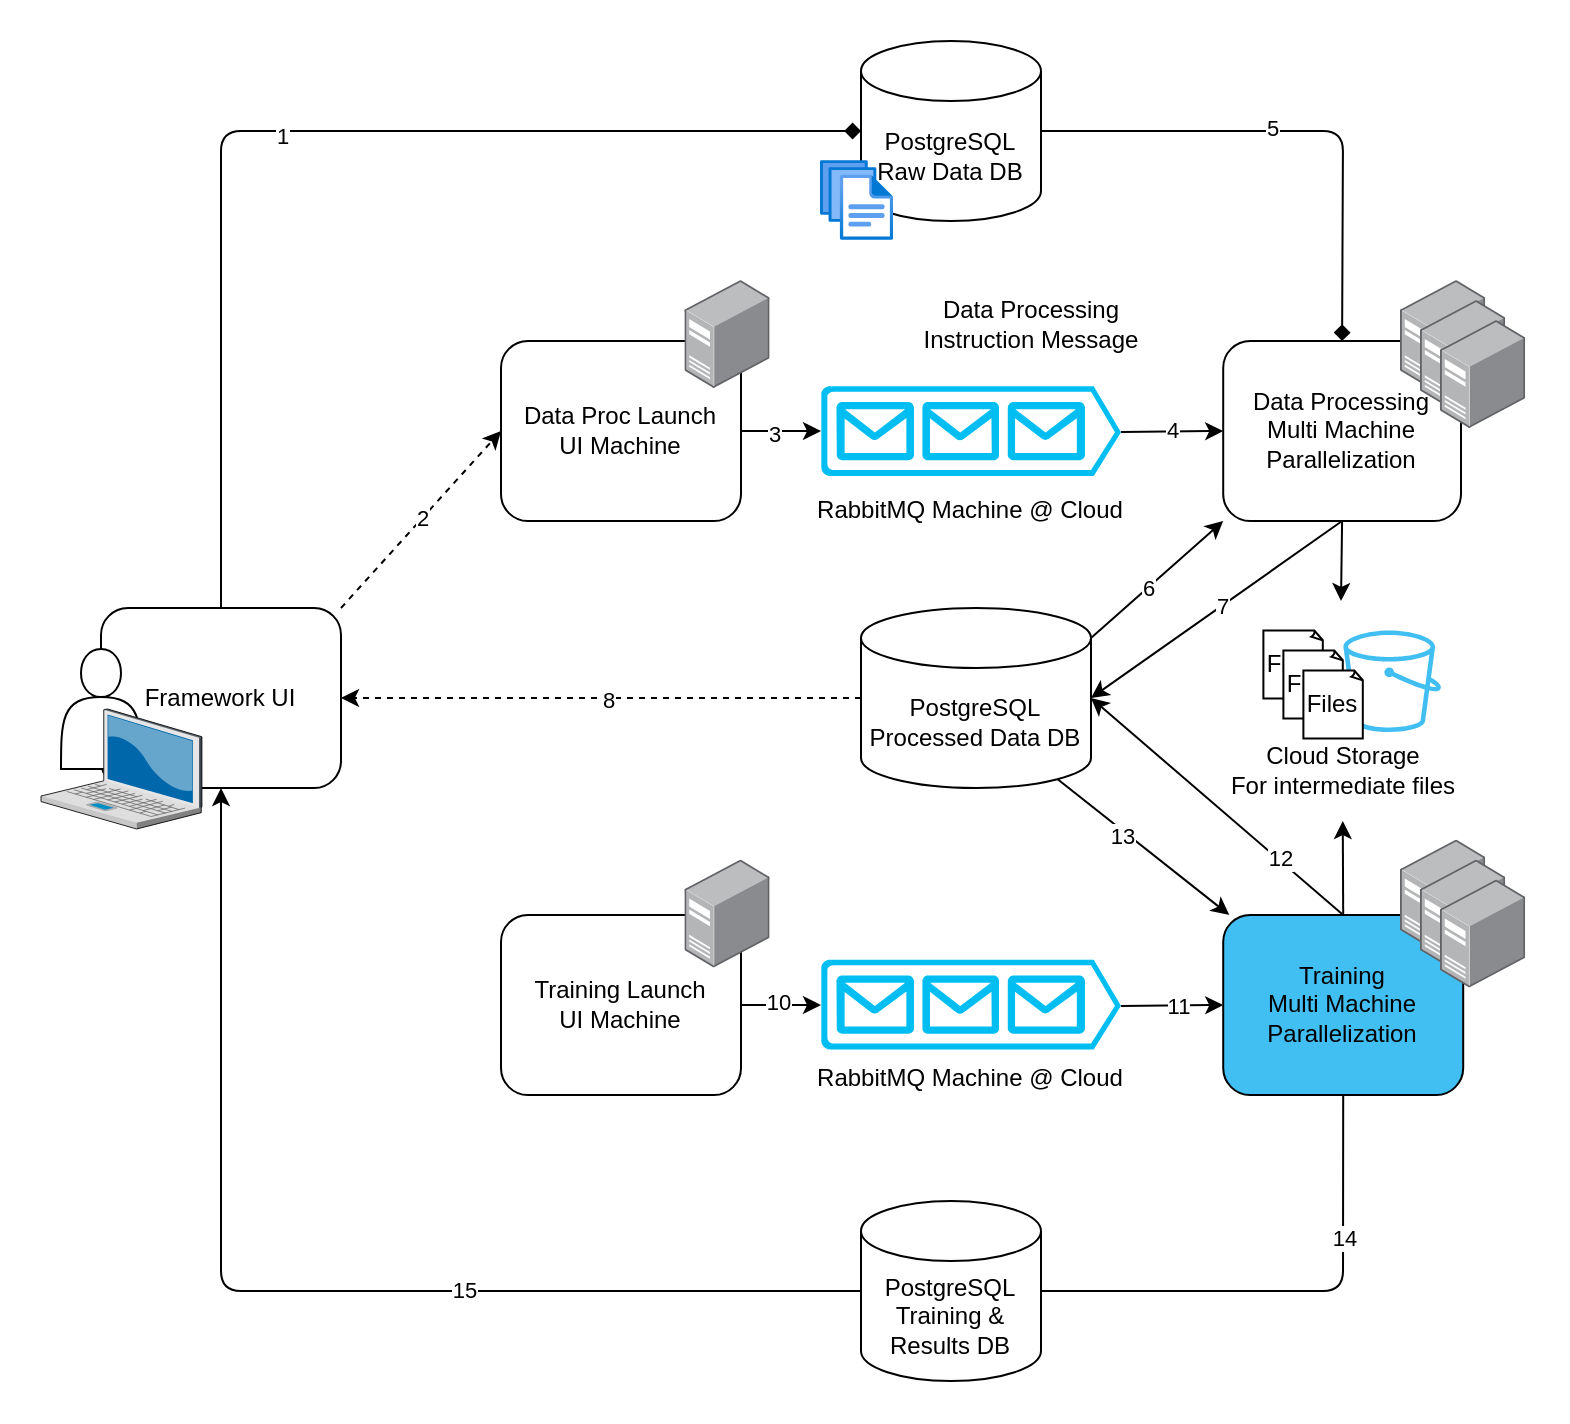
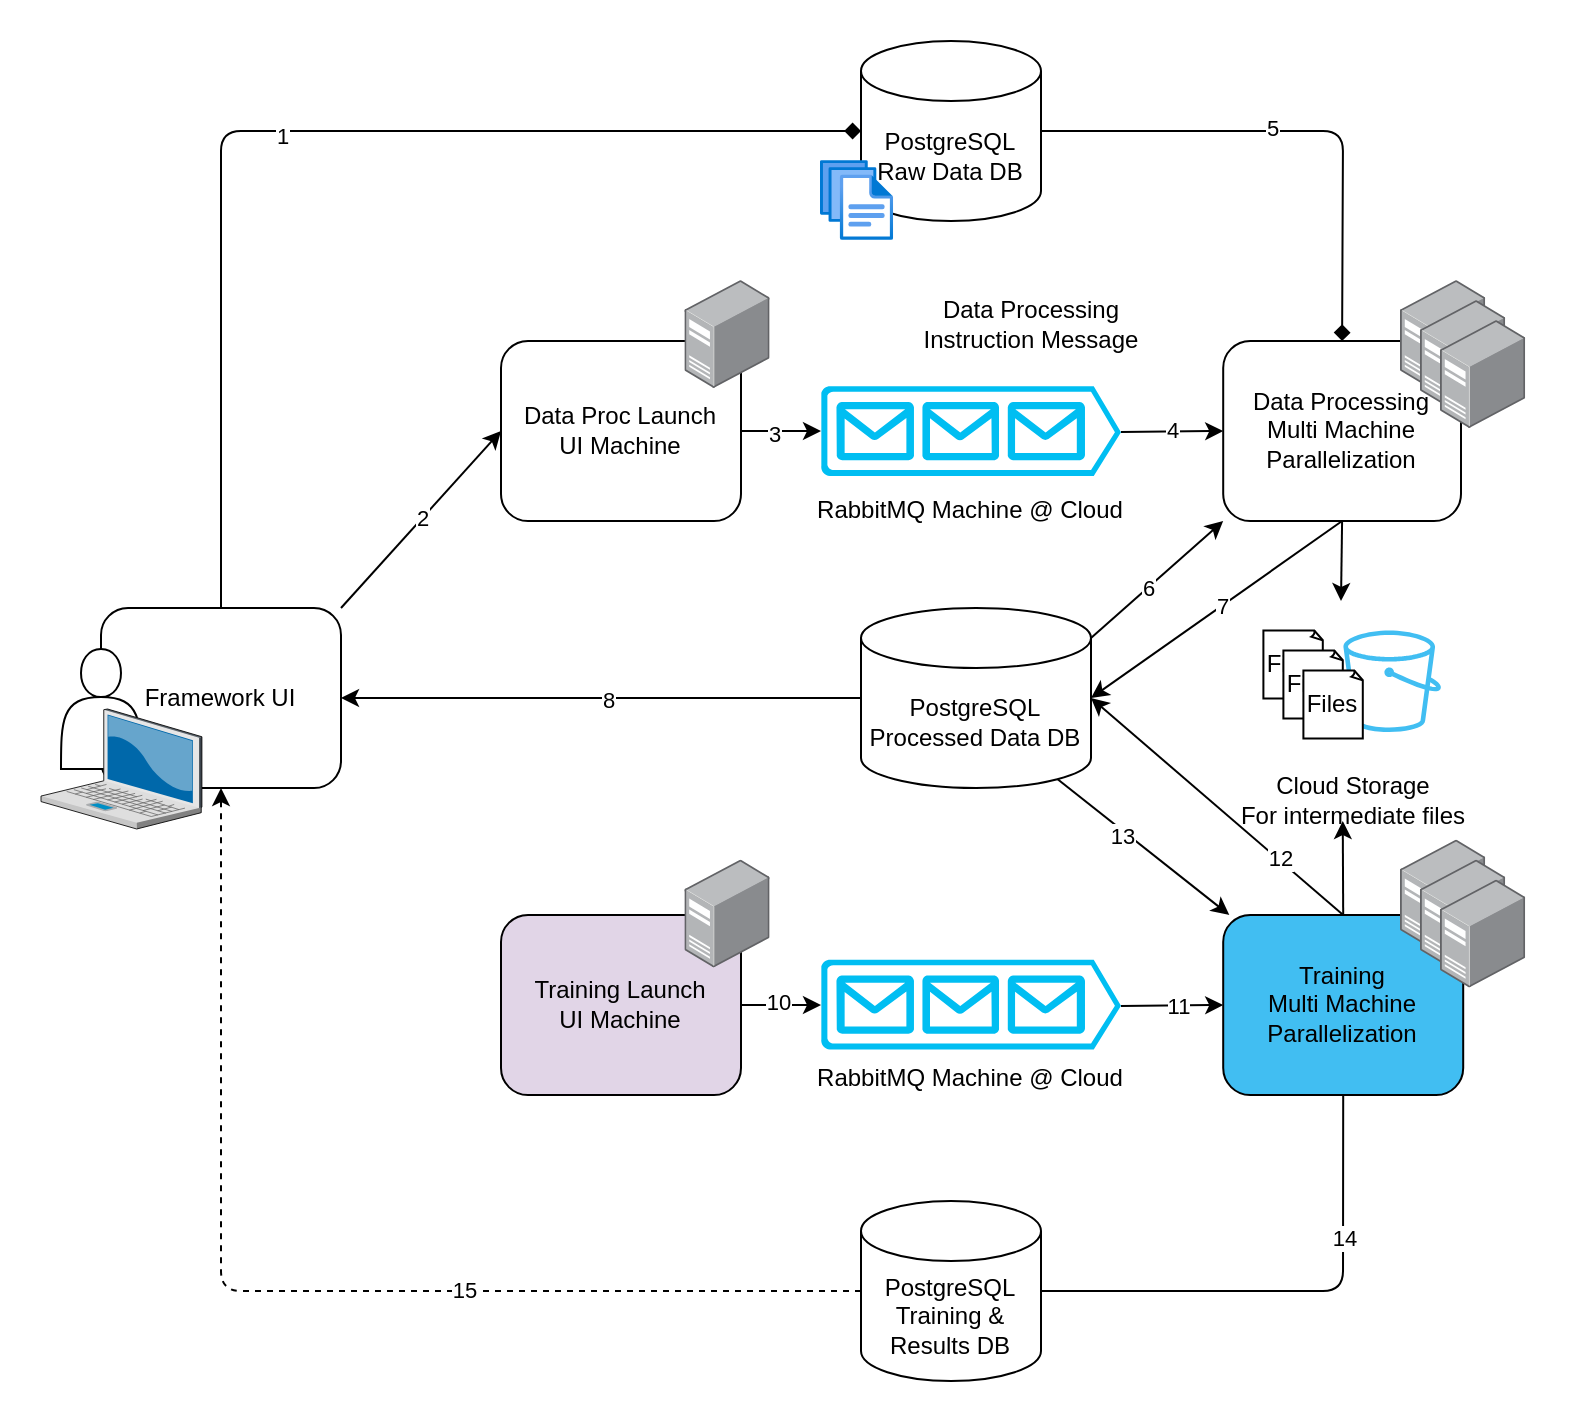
(379, 566) -> (379, 566)
(479, 698) -> (479, 698)
(1344, 772) -> (1354, 802)
(621, 1005) -> (621, 1005)
(221, 1155) -> (221, 1155)
